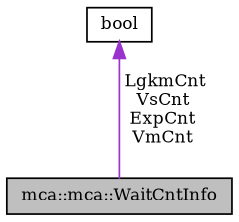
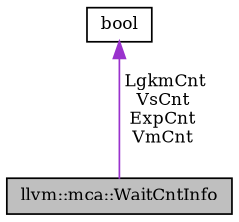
(119, 196) -> (119, 196)
